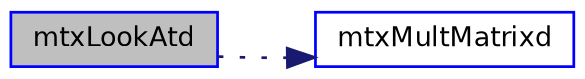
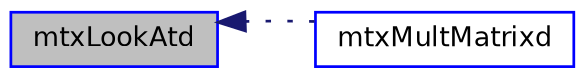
(253, 58) -> (280, 21)
